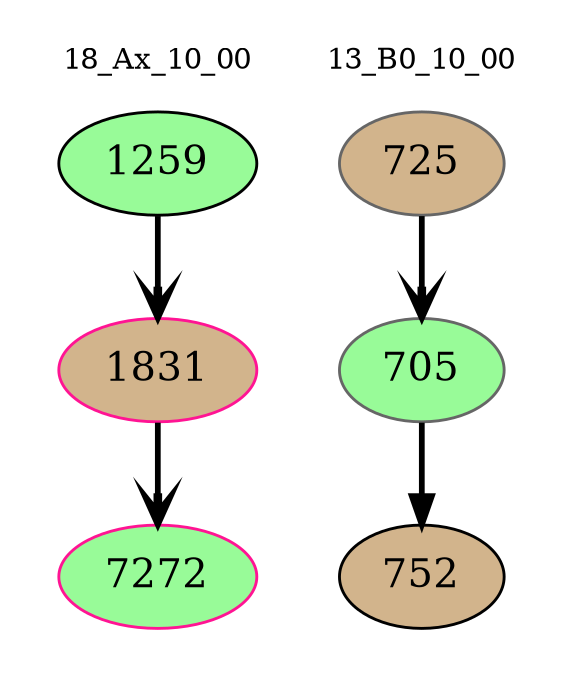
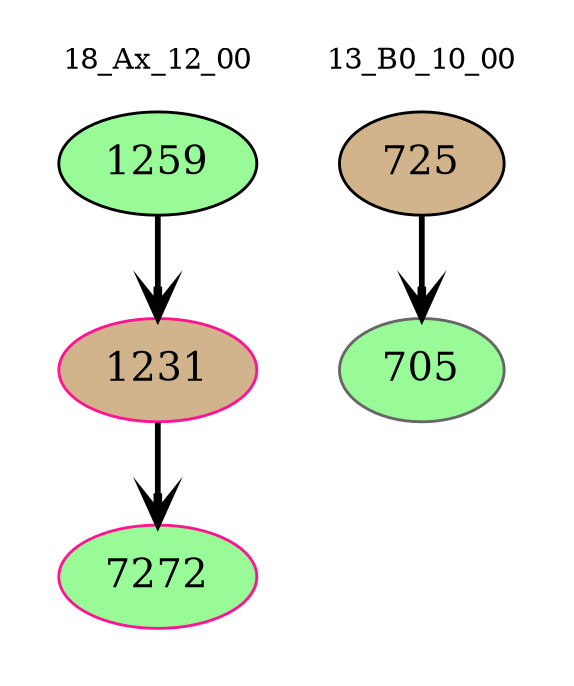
(158, 62) -> (158, 62)
(422, 164) -> (422, 164)
(158, 370) -> (158, 370)
(422, 577) -> none
